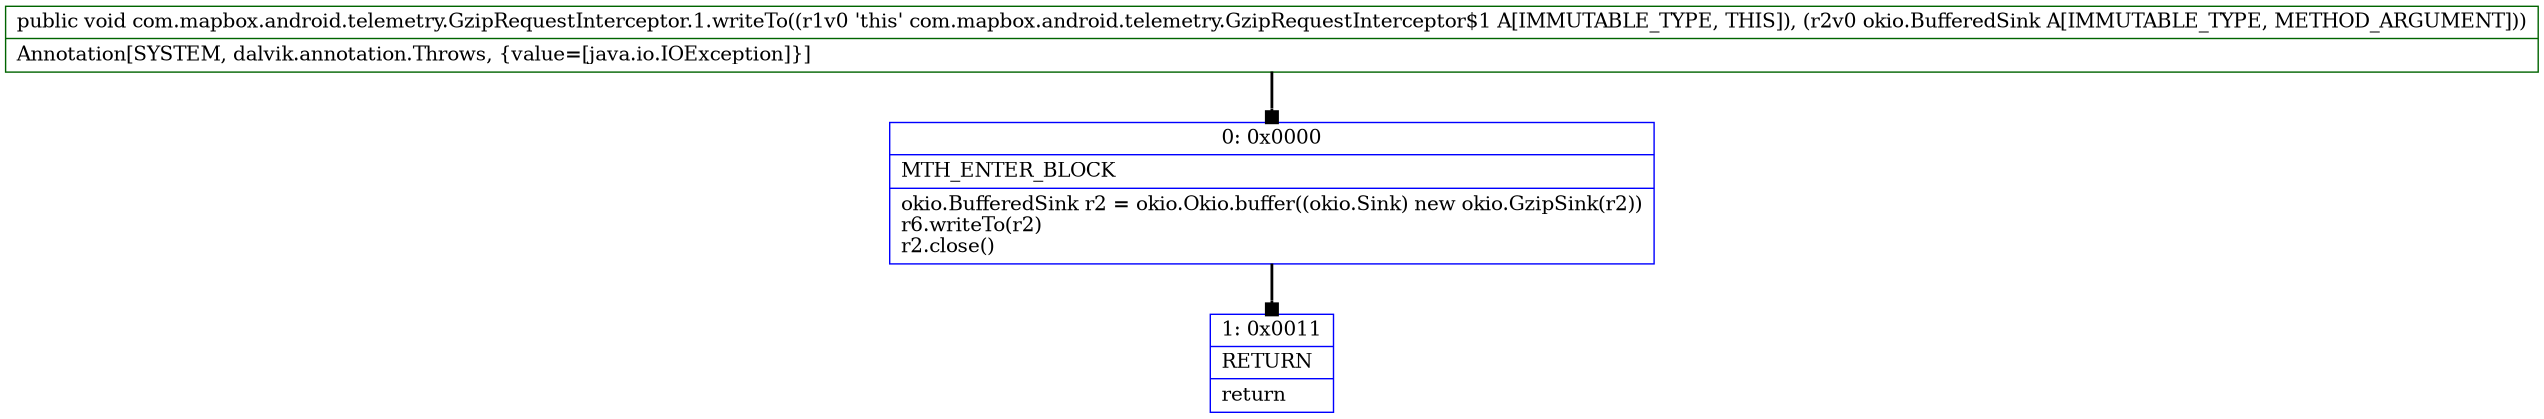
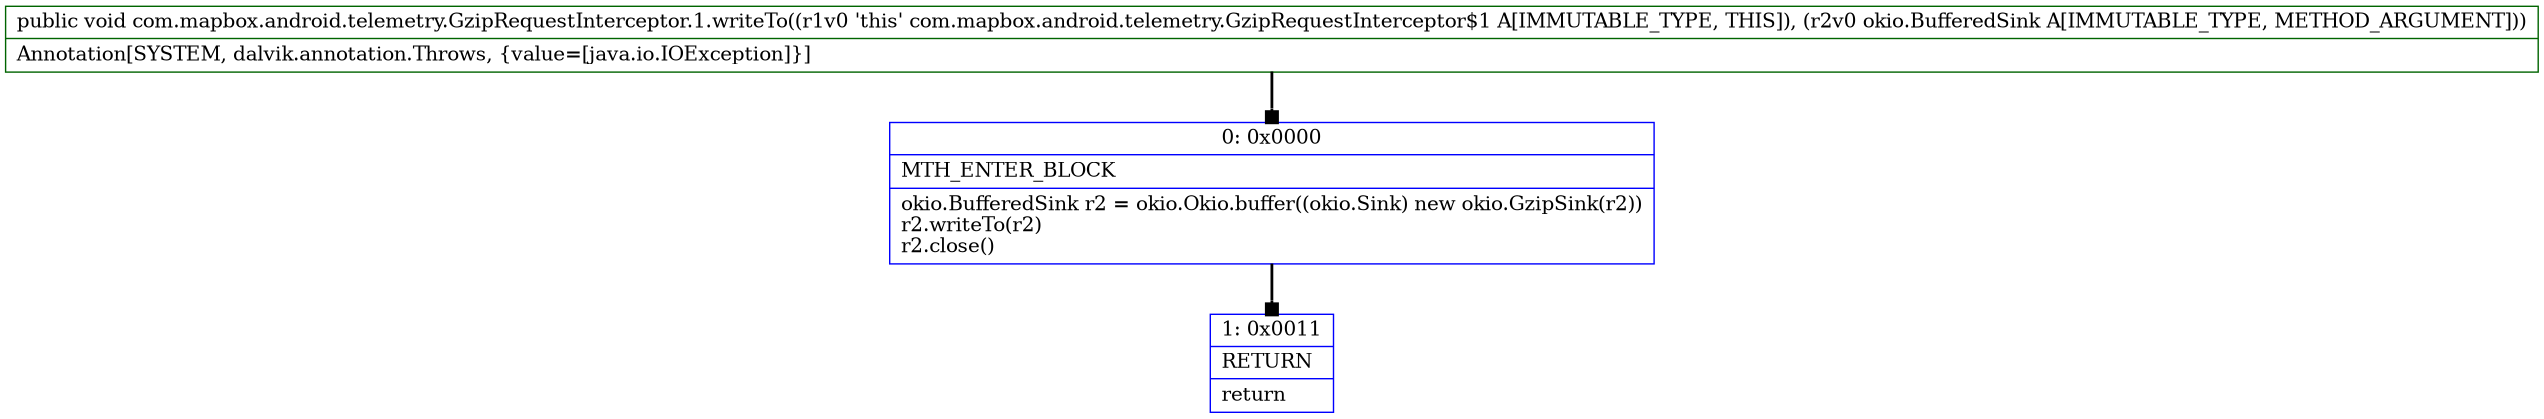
(972, 225) -> (972, 225)
